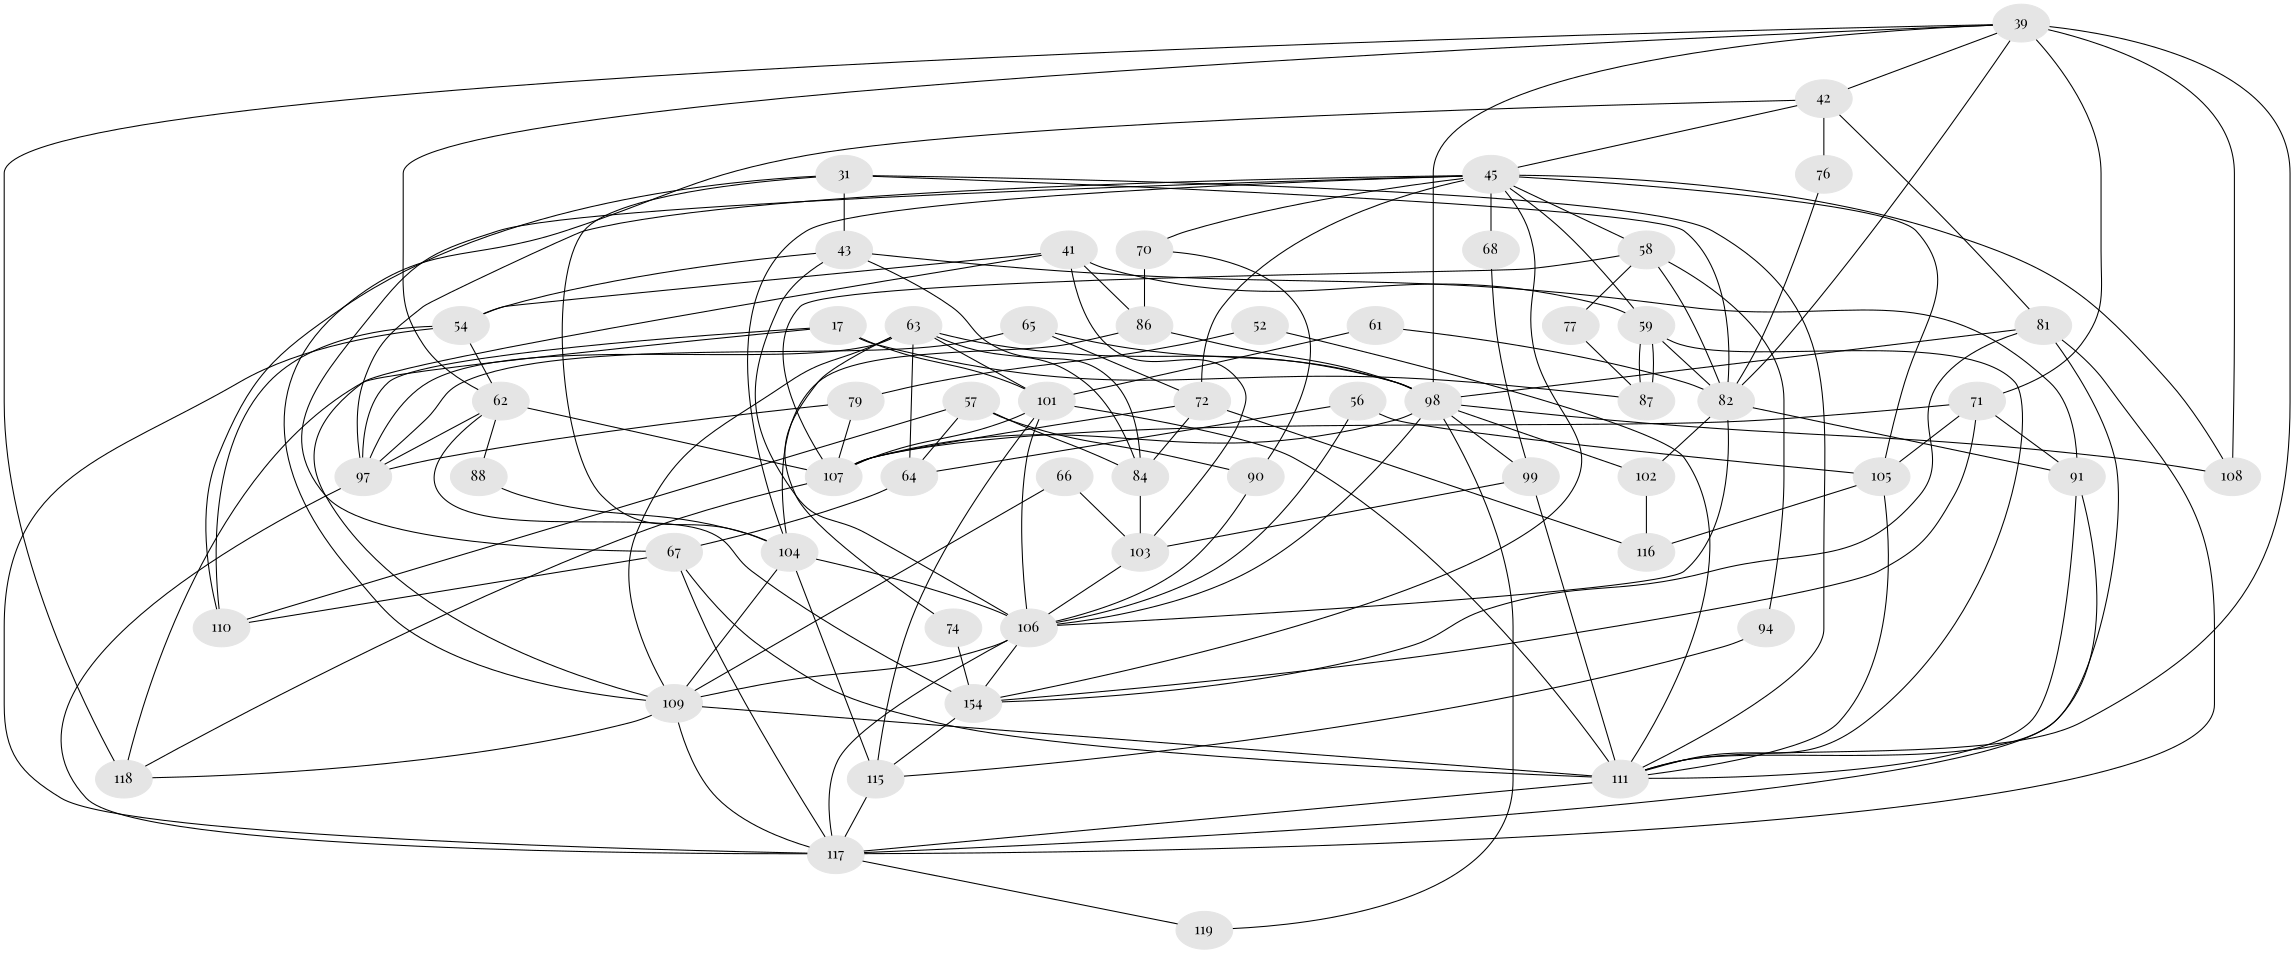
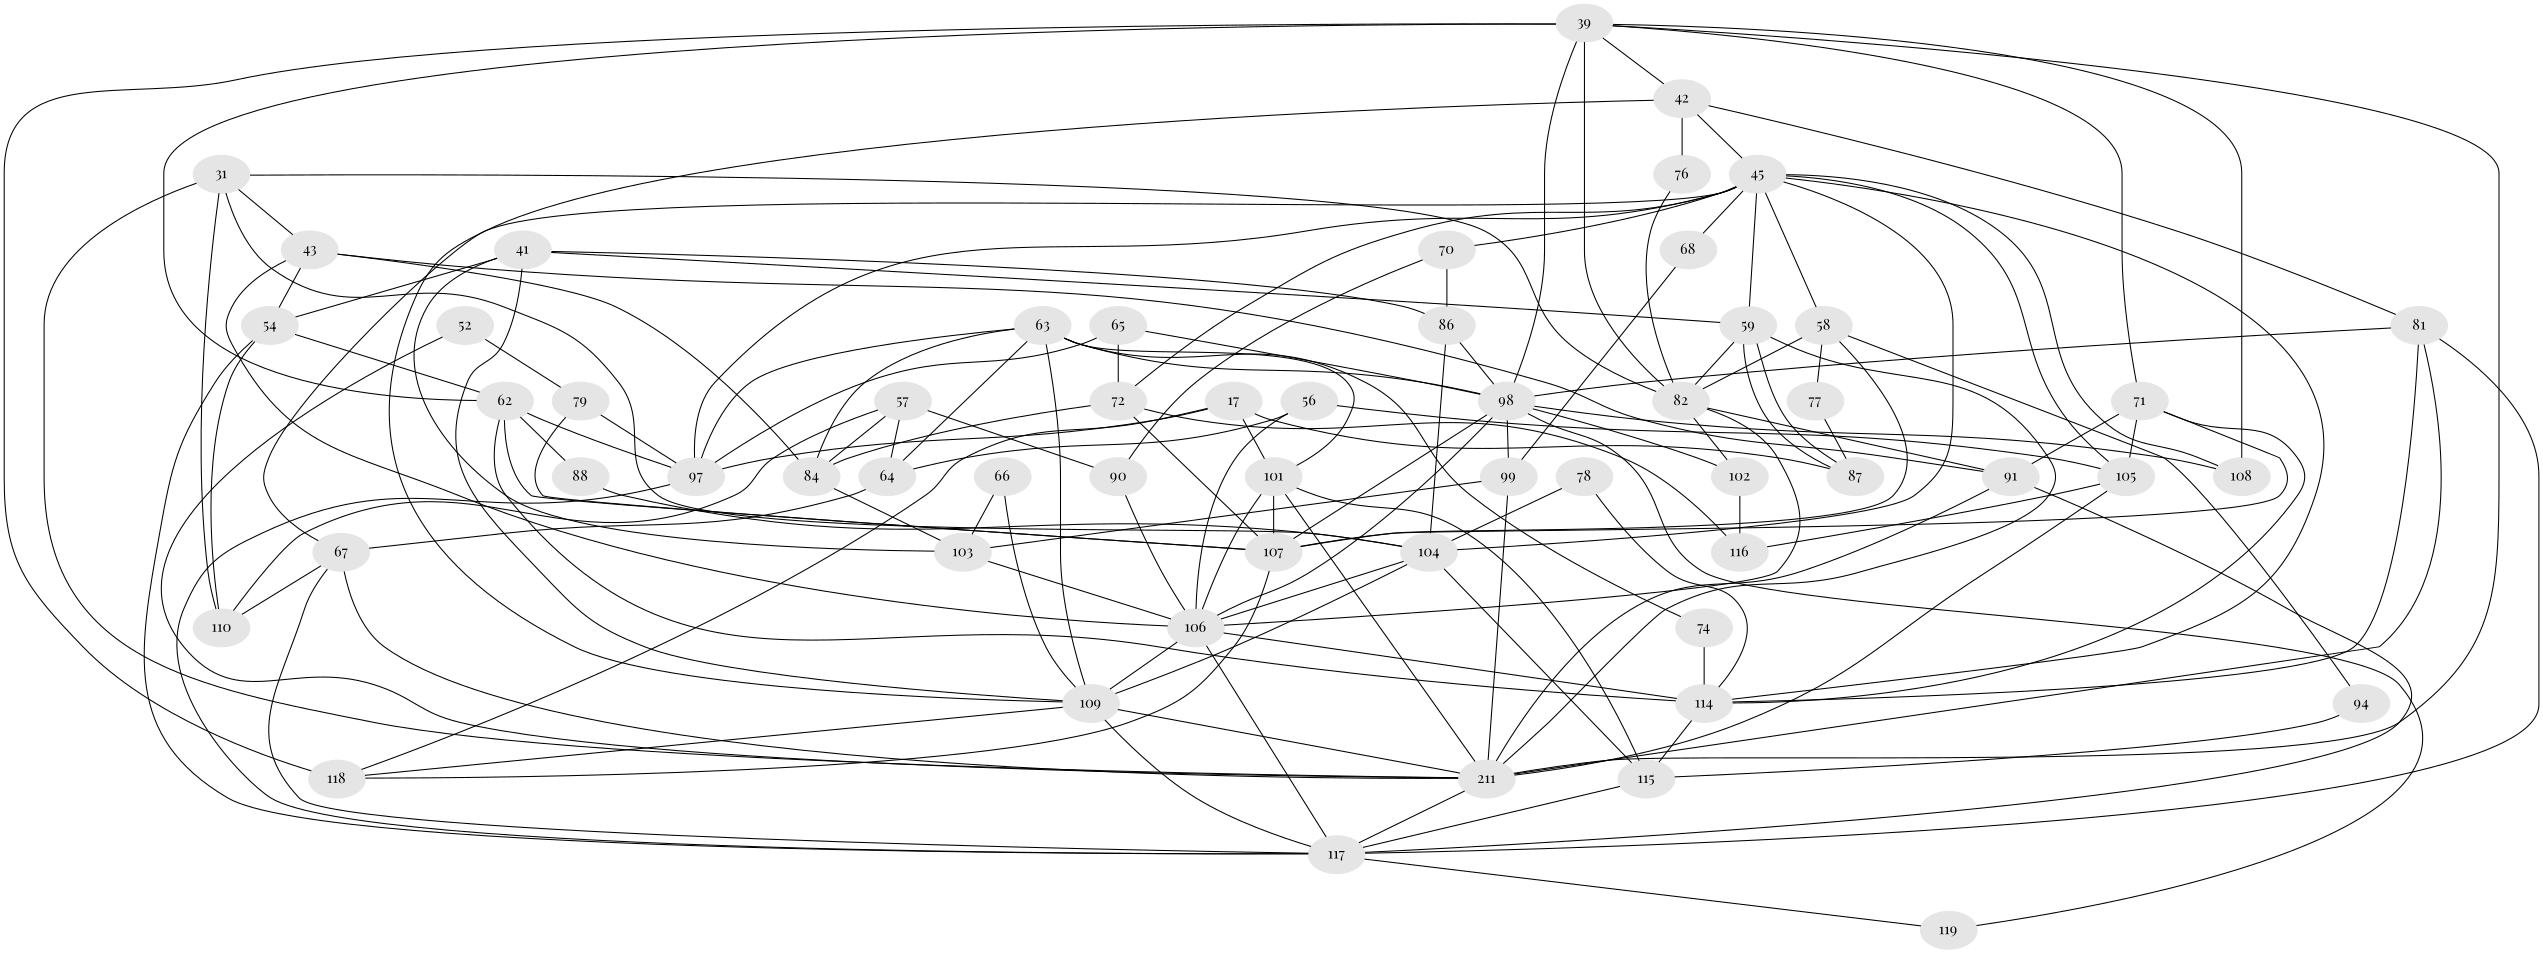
(1375, 325) -> none
none -> (1584, 477)
(973, 703) -> (1704, 703)
(1620, 779) -> (1487, 779)
